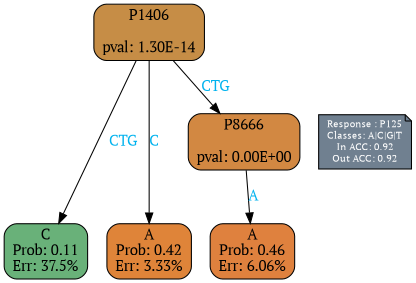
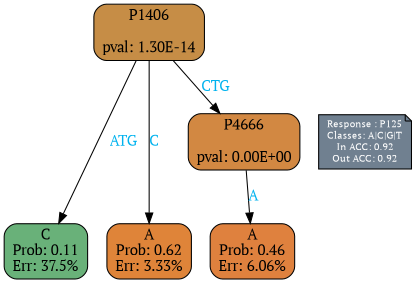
(124, 142) -> (124, 142)
(244, 142) -> (244, 142)
(149, 251) -> (149, 251)
